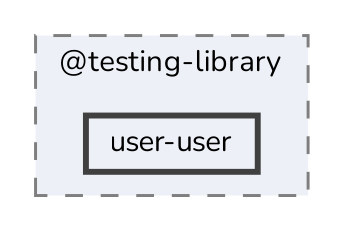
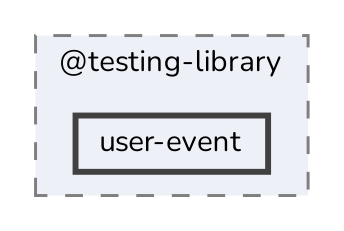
(172, 144) -> (172, 144)
